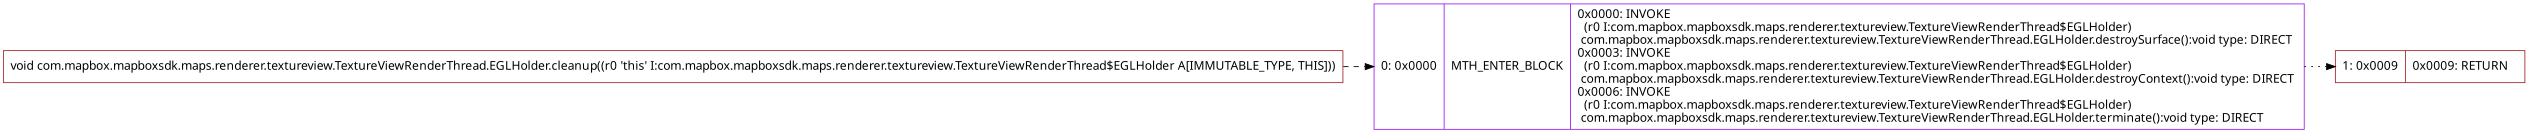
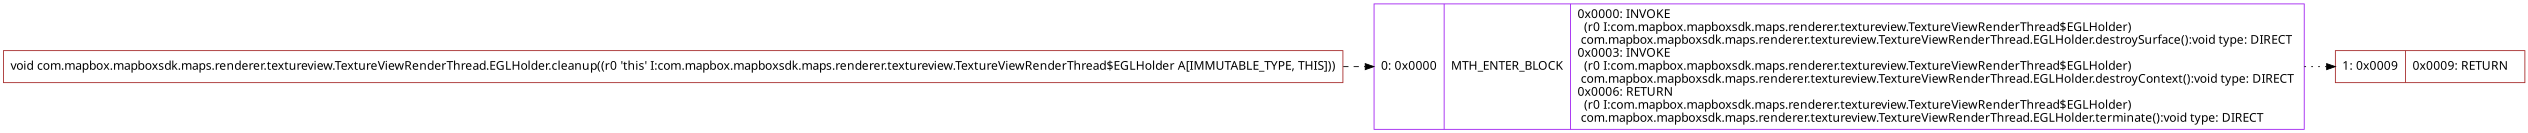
(1627, 92) -> (1628, 92)
